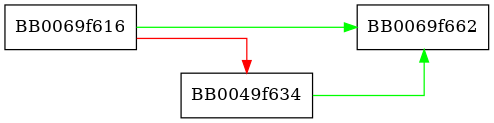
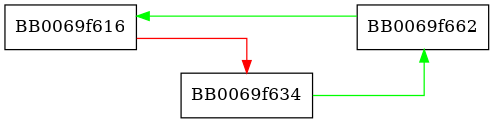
(240, 27) -> (253, 16)
(247, 96) -> (247, 96)
